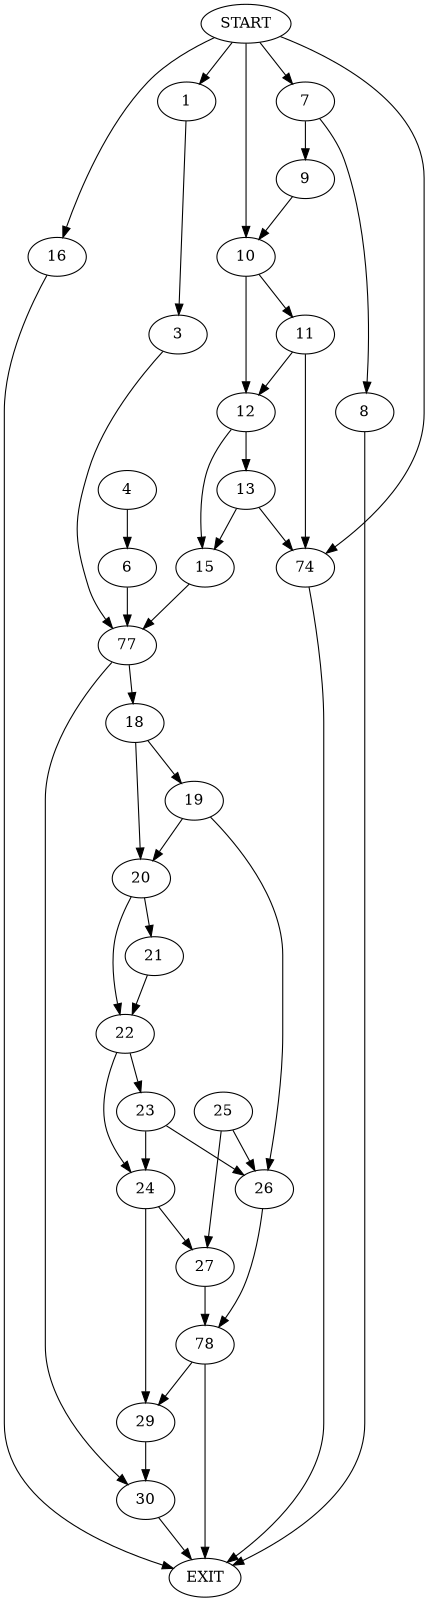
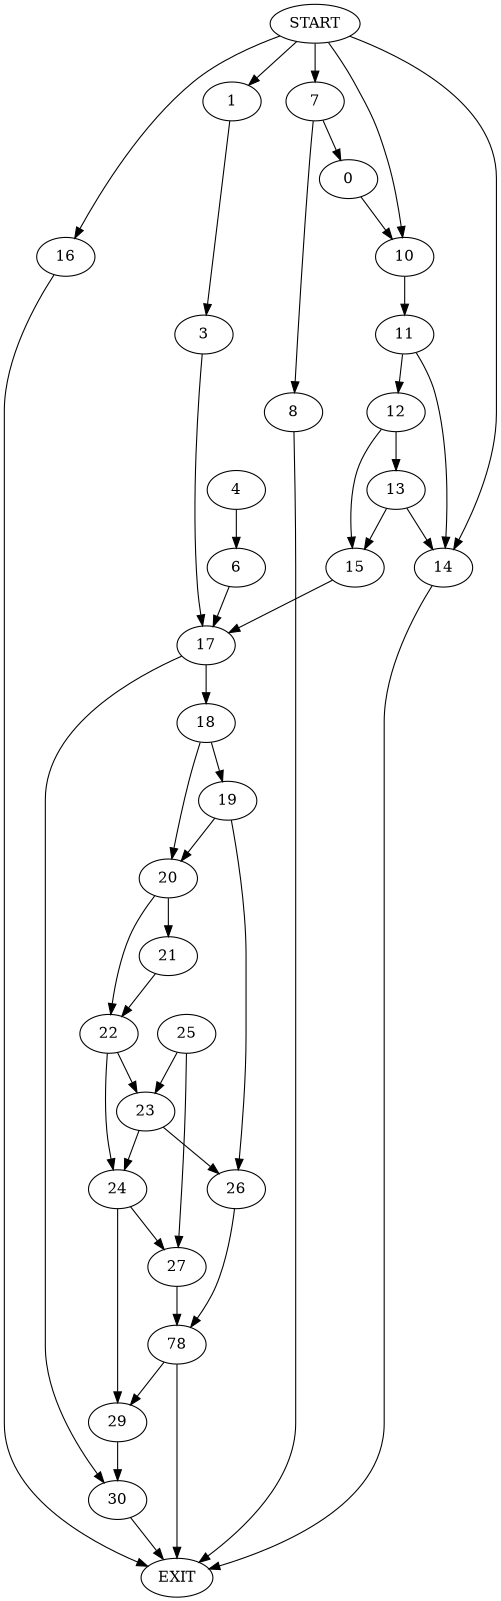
(305, 179) -> (349, 179)
(246, 329) -> none
(305, 568) -> (444, 568)
(127, 645) -> (206, 645)
(241, 1146) -> (169, 1068)
